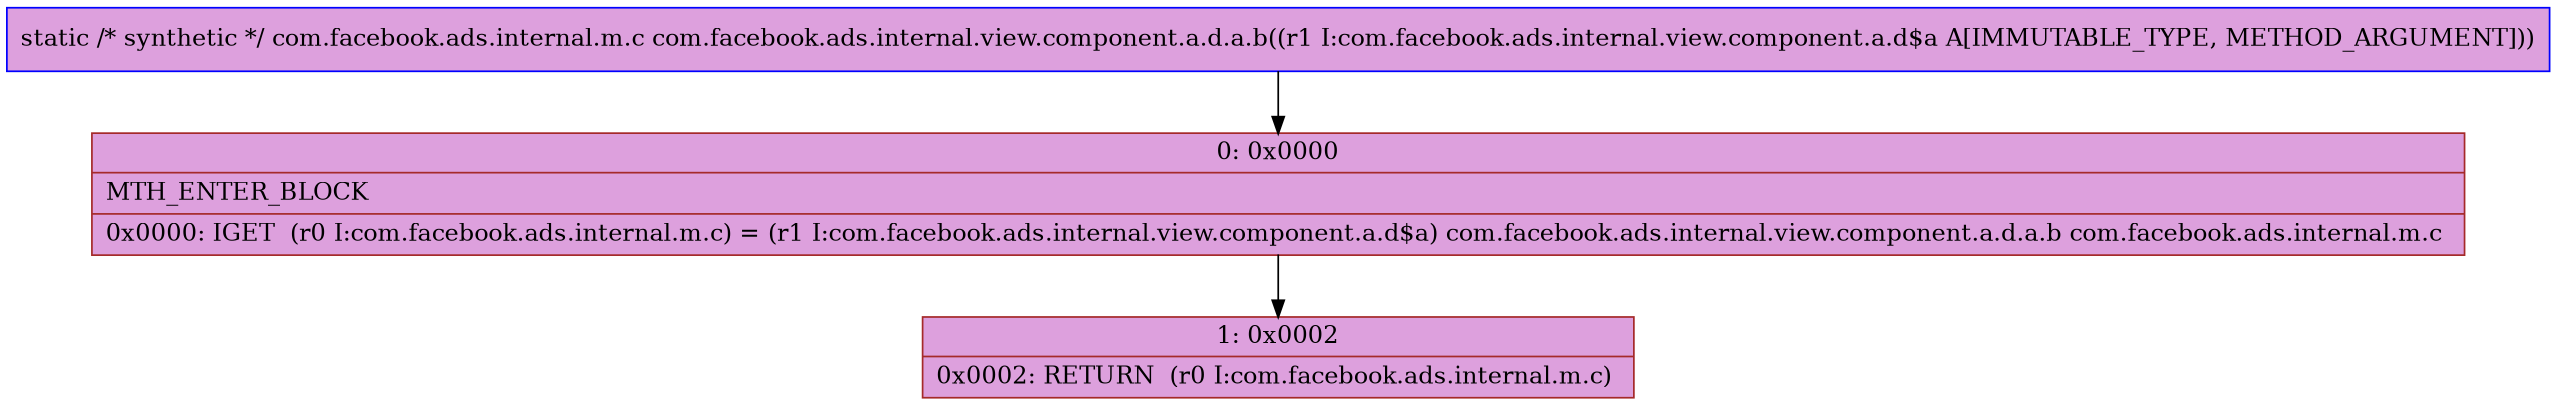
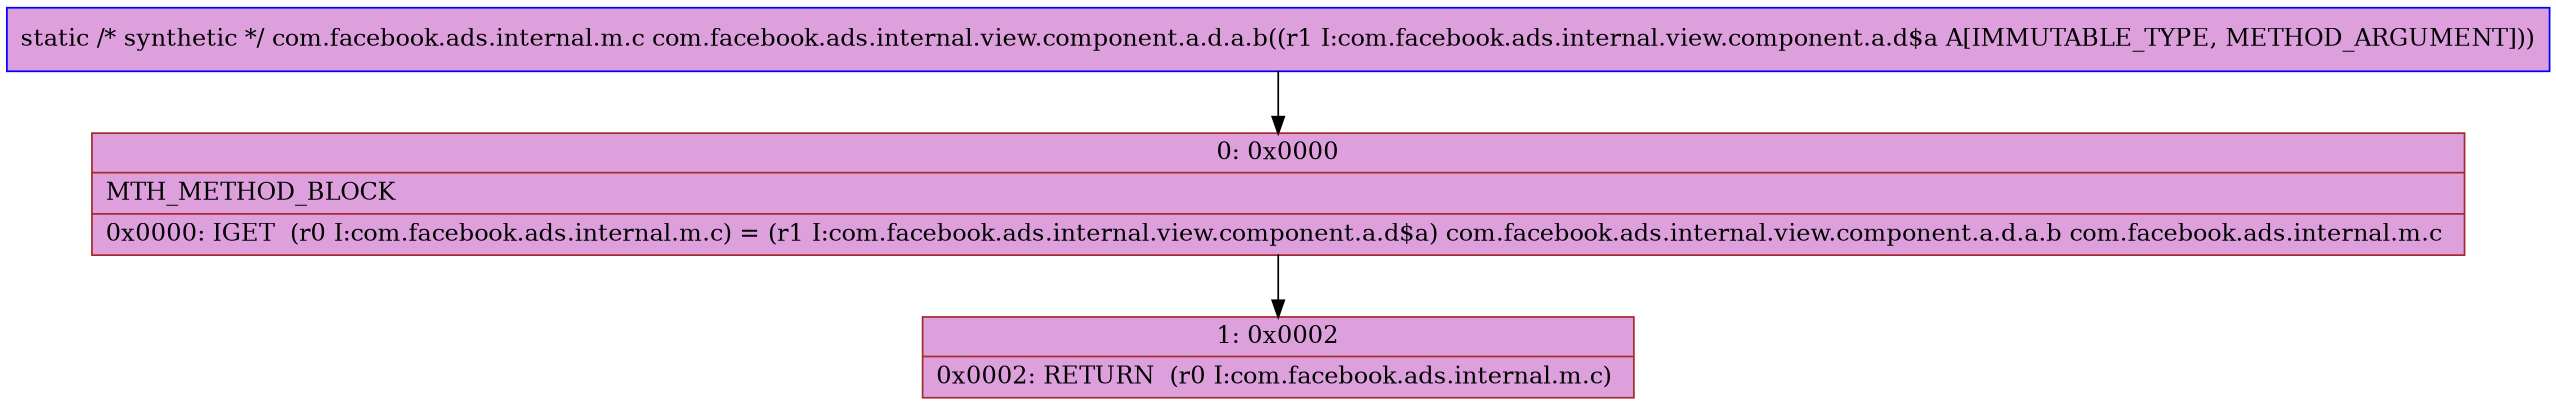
(238, 192) -> (251, 192)
